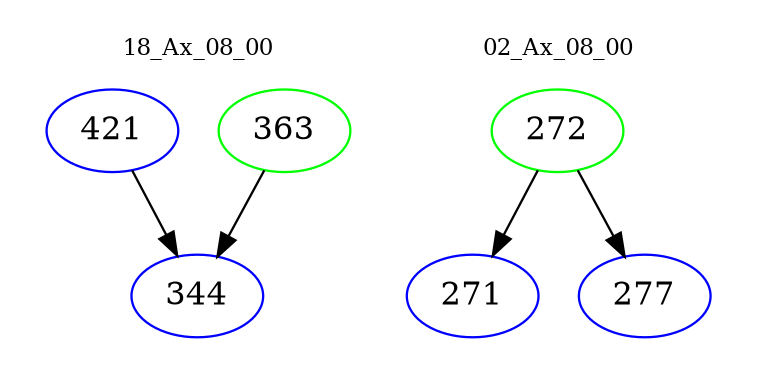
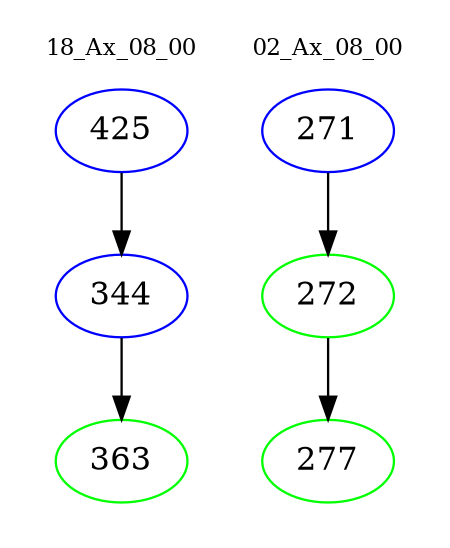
(112, 131) -> (122, 131)
(246, 203) -> (122, 367)
(521, 203) -> (328, 202)
(645, 296) -> (328, 461)
